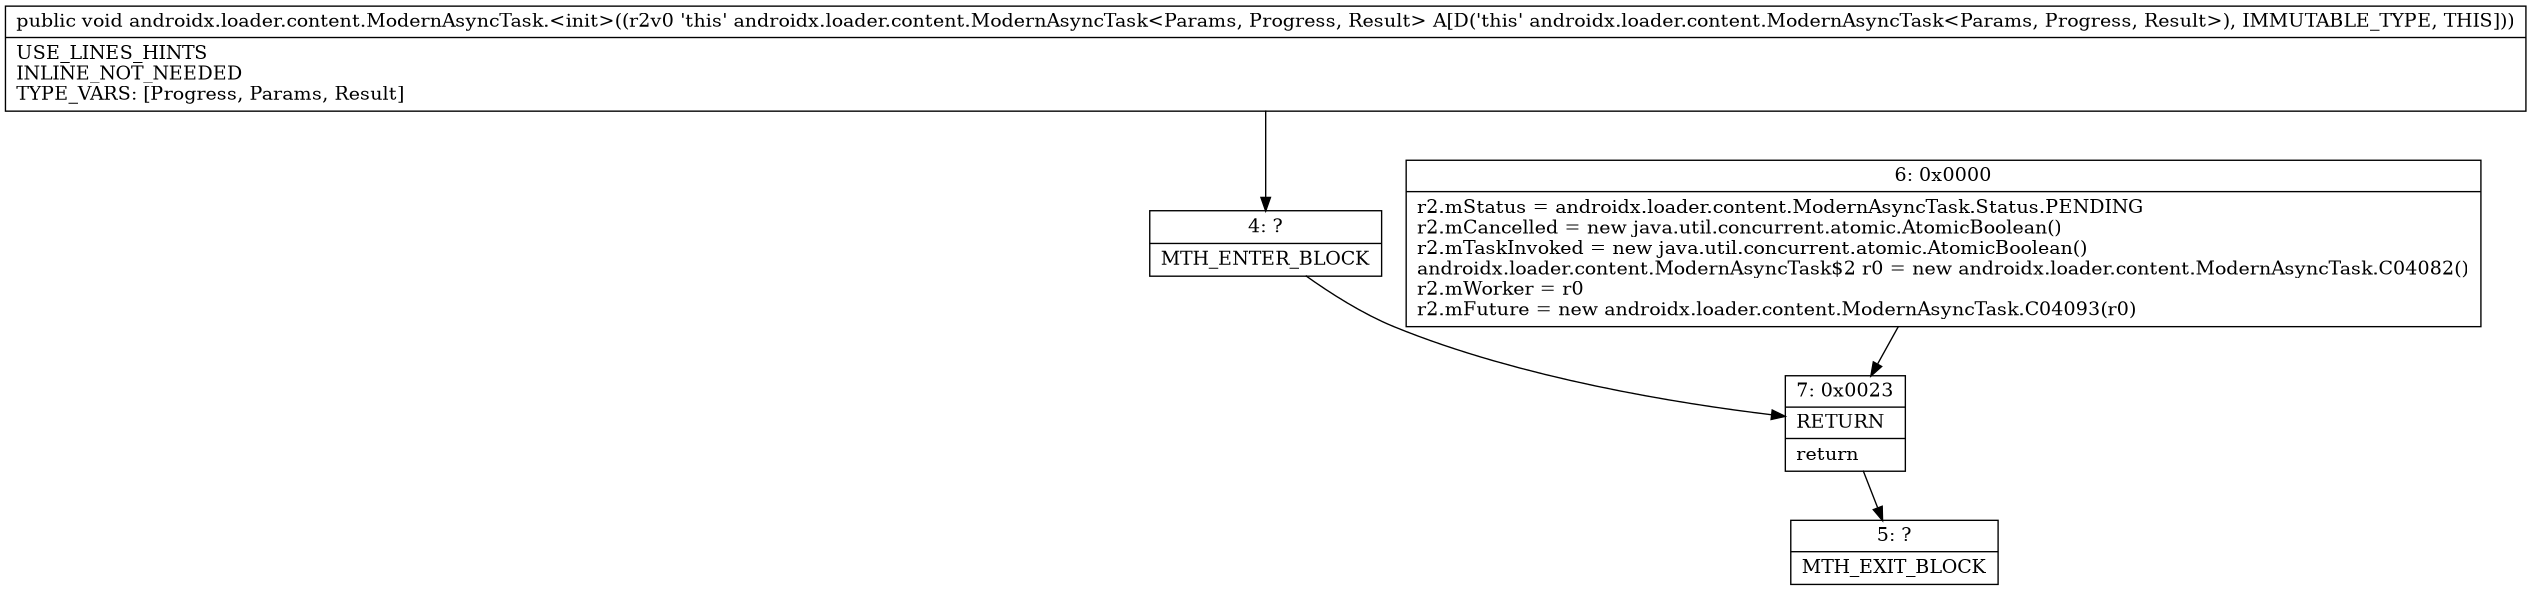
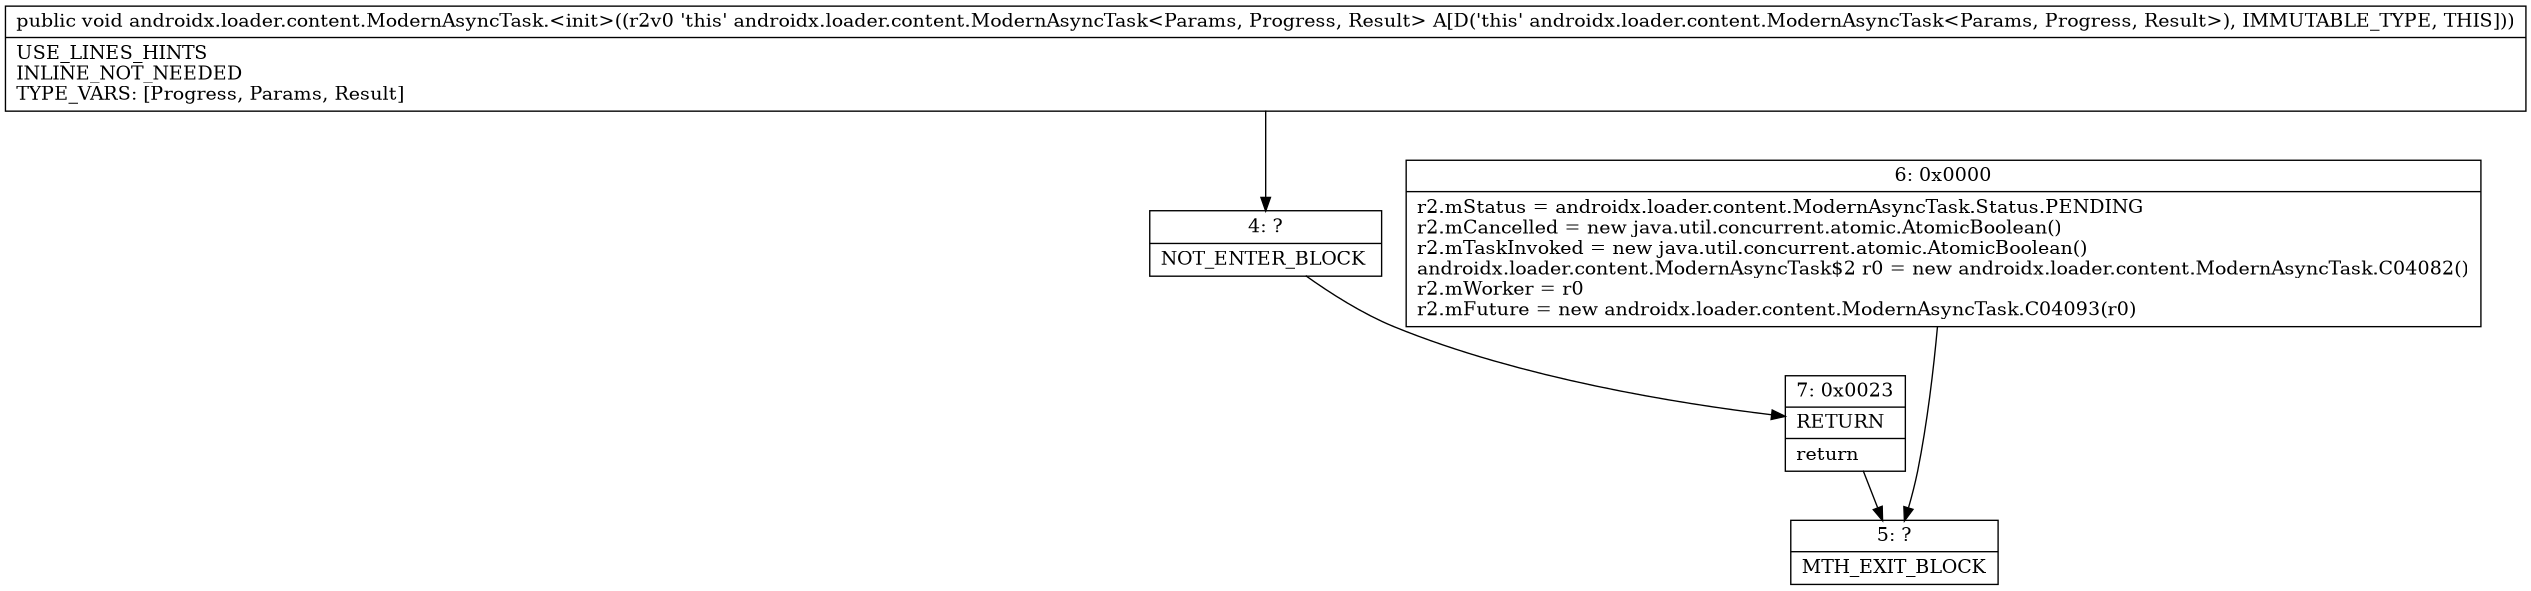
(1266, 259) -> (1264, 259)
(1888, 345) -> (1927, 418)
